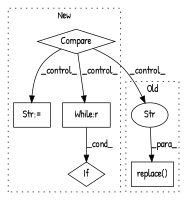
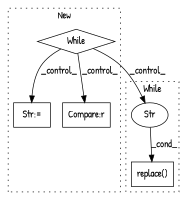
(76, 42) -> (76, 42)
(152, 89) -> (152, 89)
(86, 115) -> (86, 115)
(164, 145) -> (164, 145)
(86, 174) -> none
